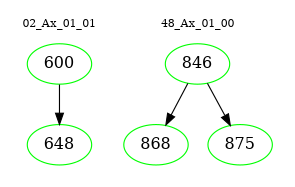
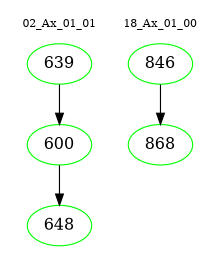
(198, 24) -> (160, 24)
none -> (59, 64)
(240, 145) -> none
